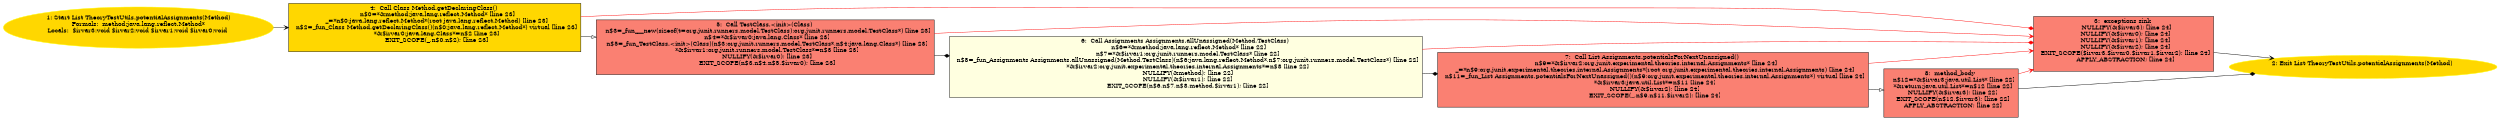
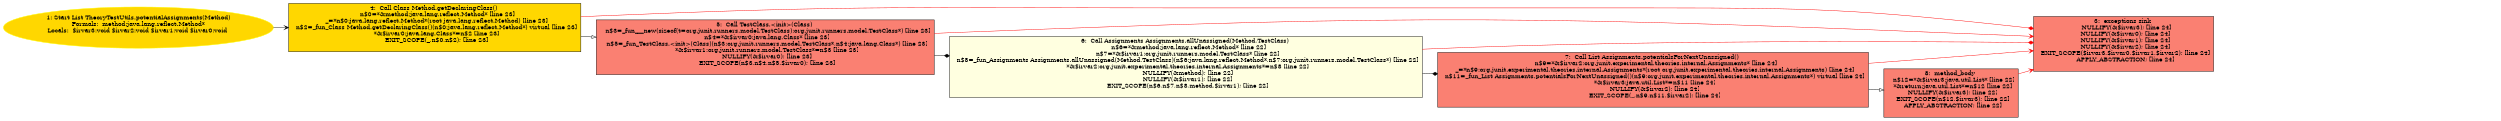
(2363, 67) -> none
